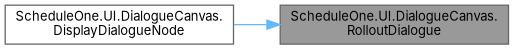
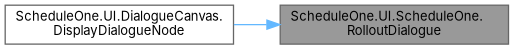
(394, 25) -> (394, 25)
